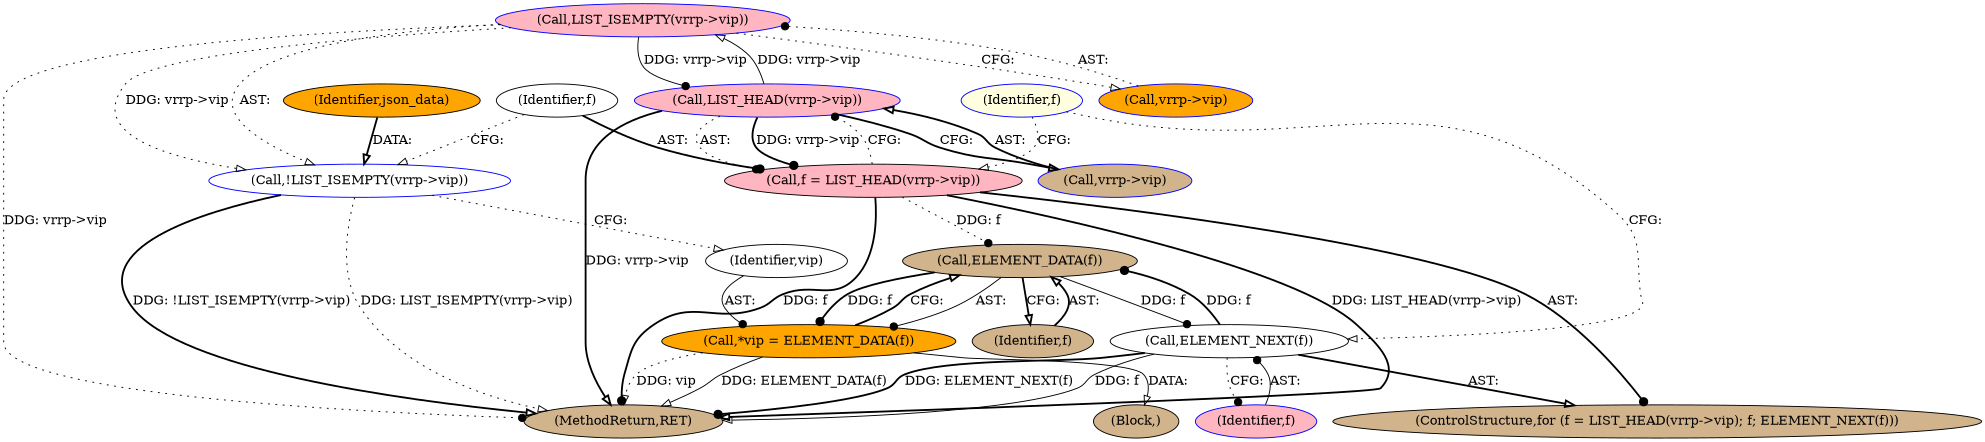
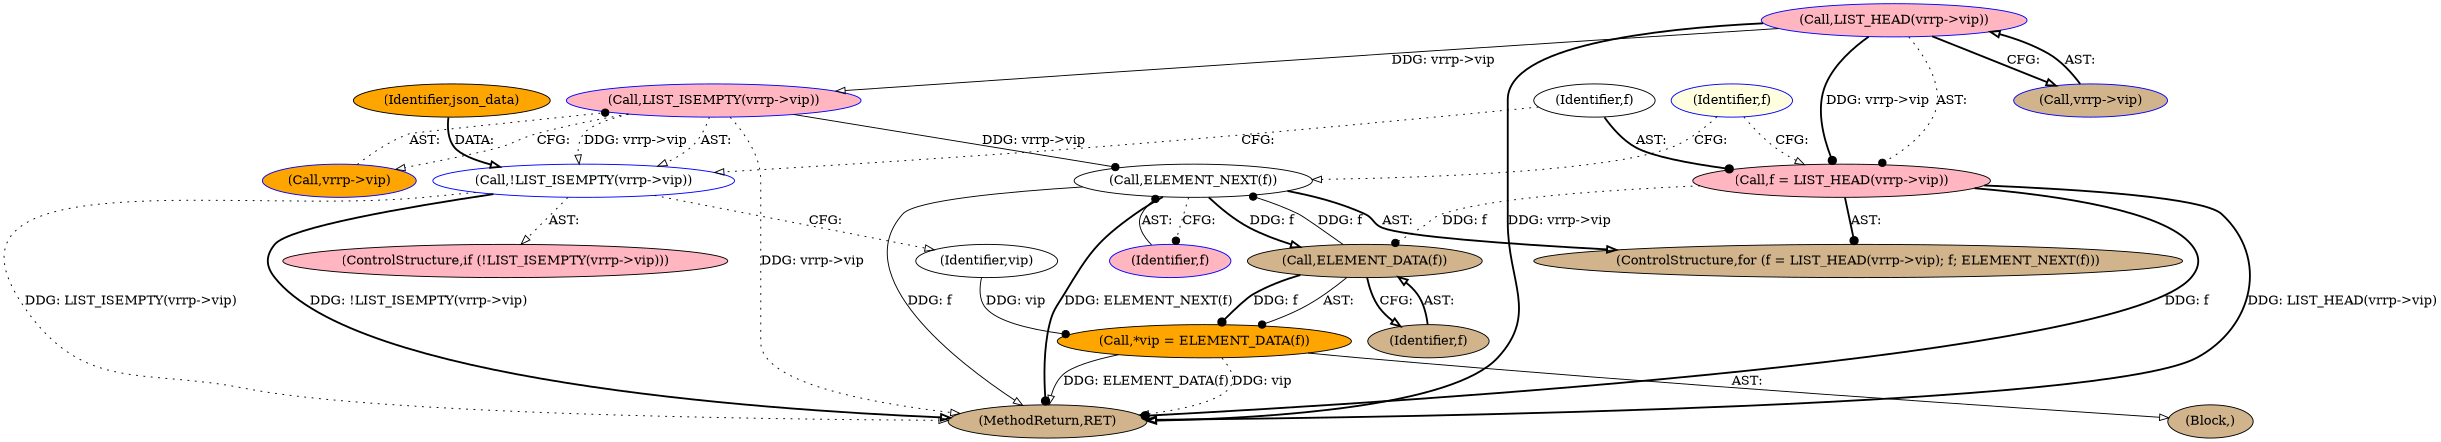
(648, 71) -> (953, 141)
(862, 136) -> none
(4, 230) -> (761, 331)
none -> (505, 261)
(1180, 289) -> (1247, 226)
(902, 300) -> none
(742, 301) -> (1016, 301)
(1170, 381) -> (1749, 381)
